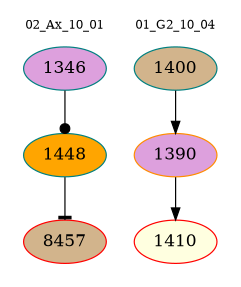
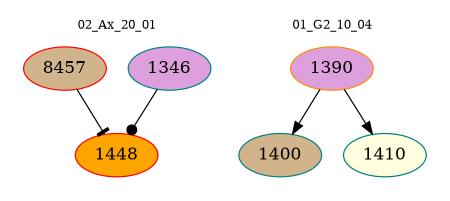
(65, 26) -> (117, 26)
(176, 106) -> (309, 106)
(65, 155) -> (117, 155)
(65, 196) -> (89, 109)
(176, 242) -> (385, 155)
